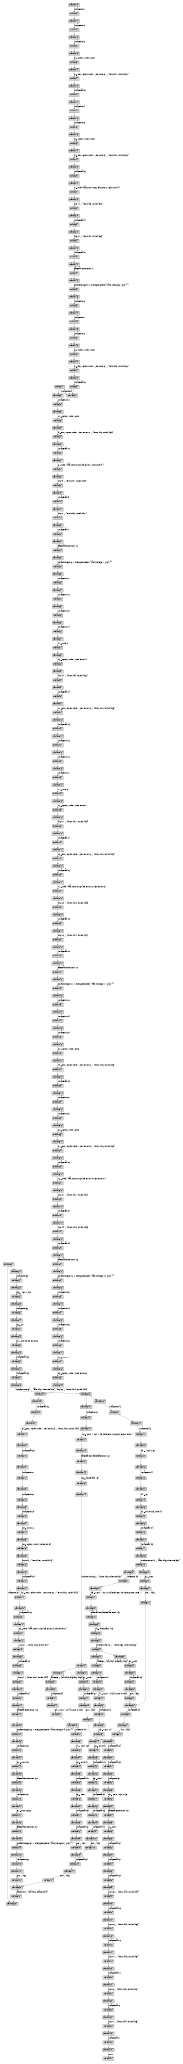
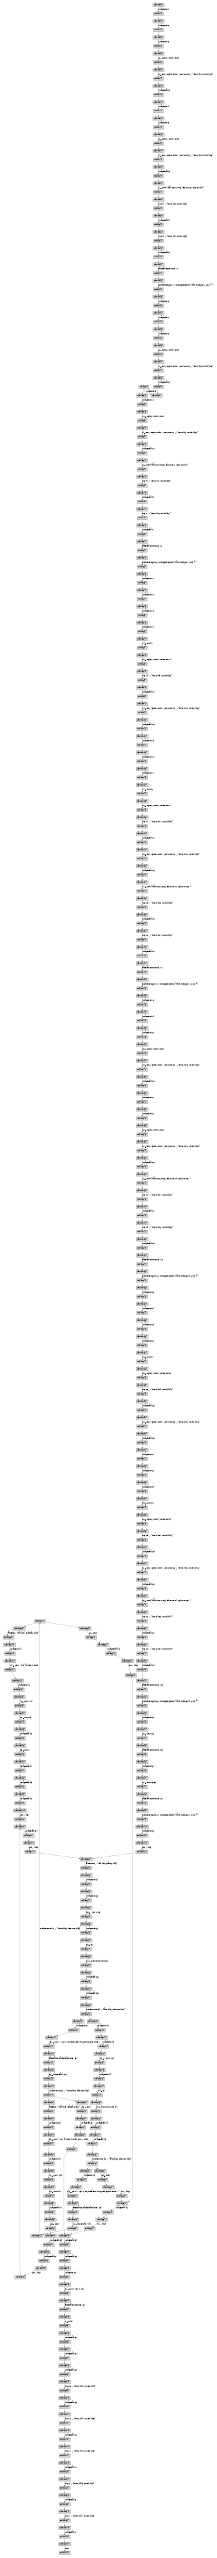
(8, 1584) -> (86, 1879)
